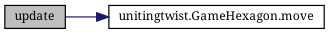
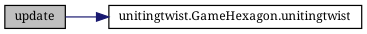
(217, 17) -> (235, 17)
